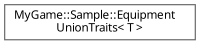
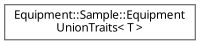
(100, 22) -> (100, 22)
